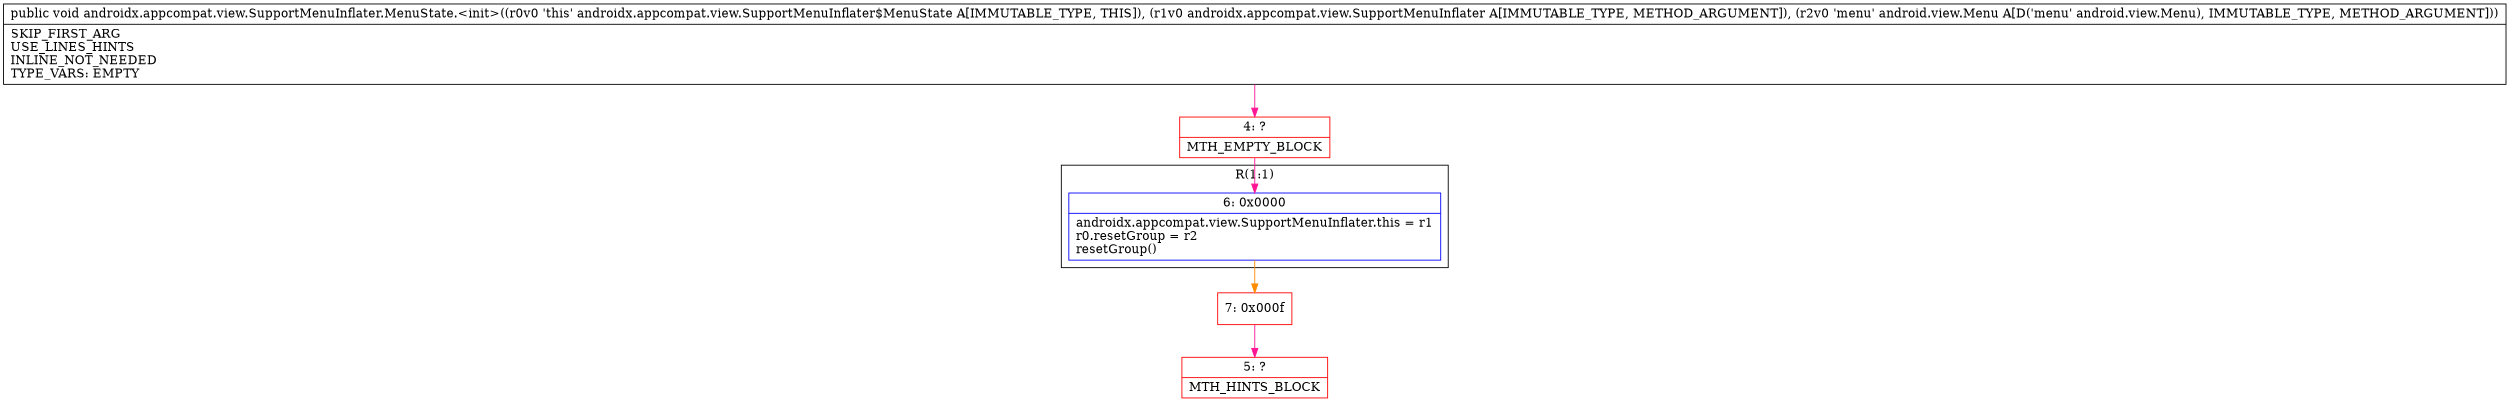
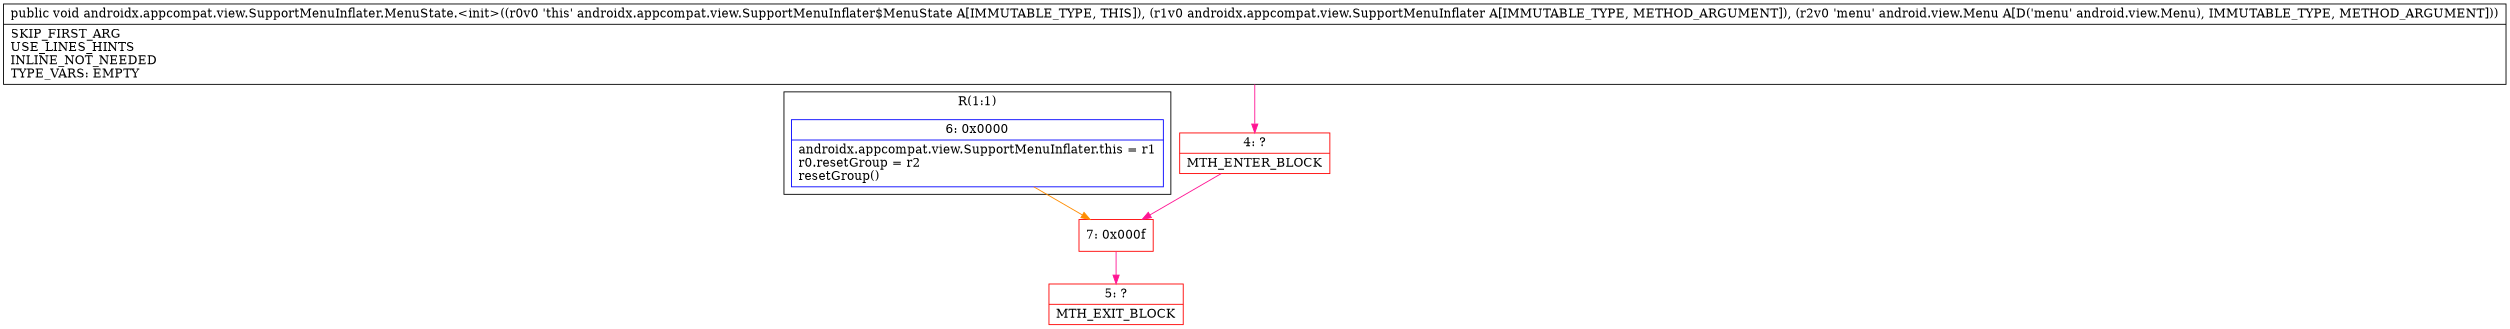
(1255, 147) -> (1255, 163)
(1255, 171) -> (1186, 194)
(1255, 387) -> (1116, 314)
